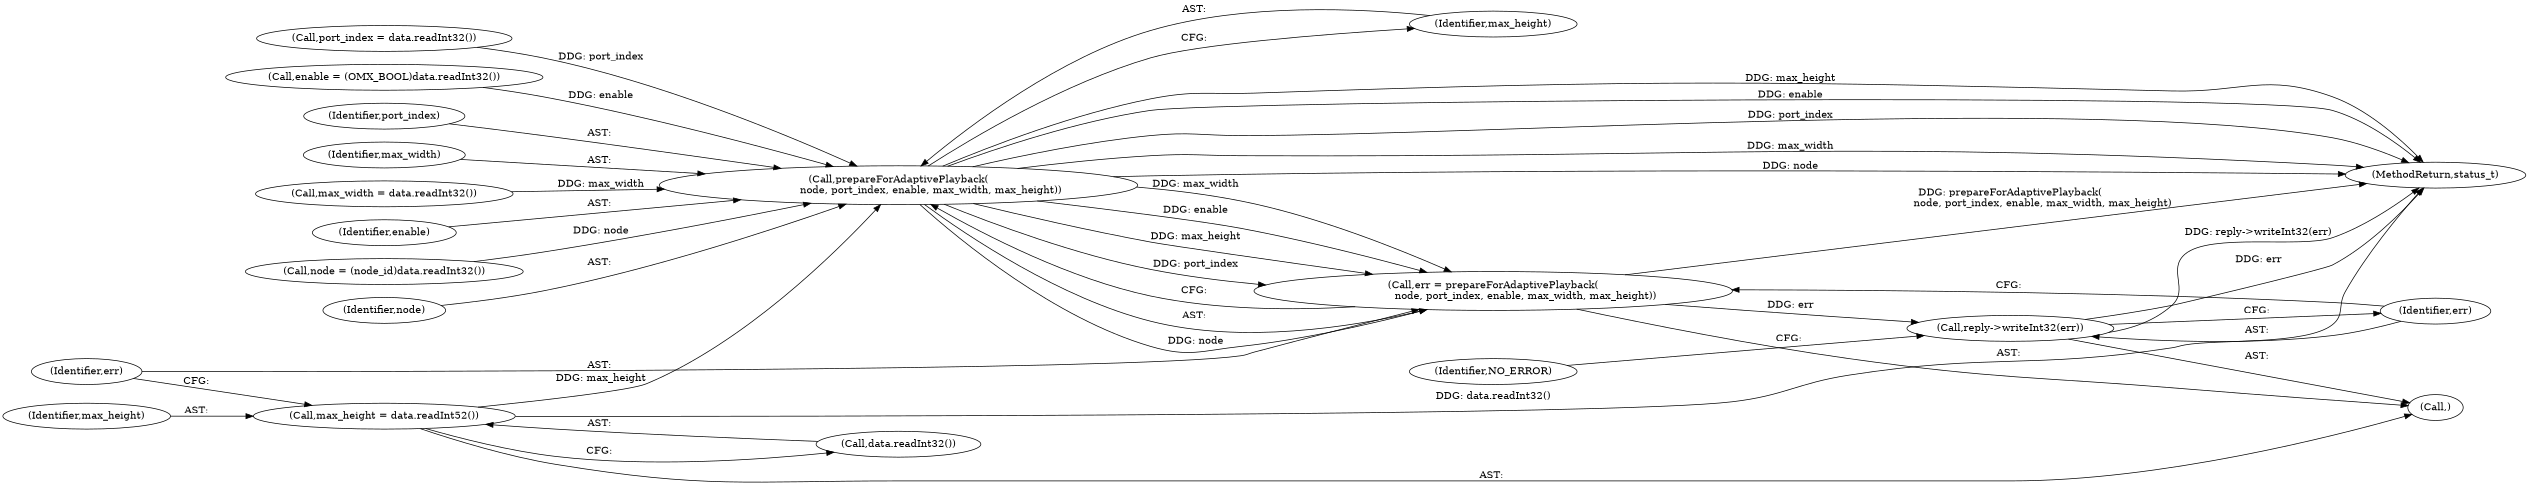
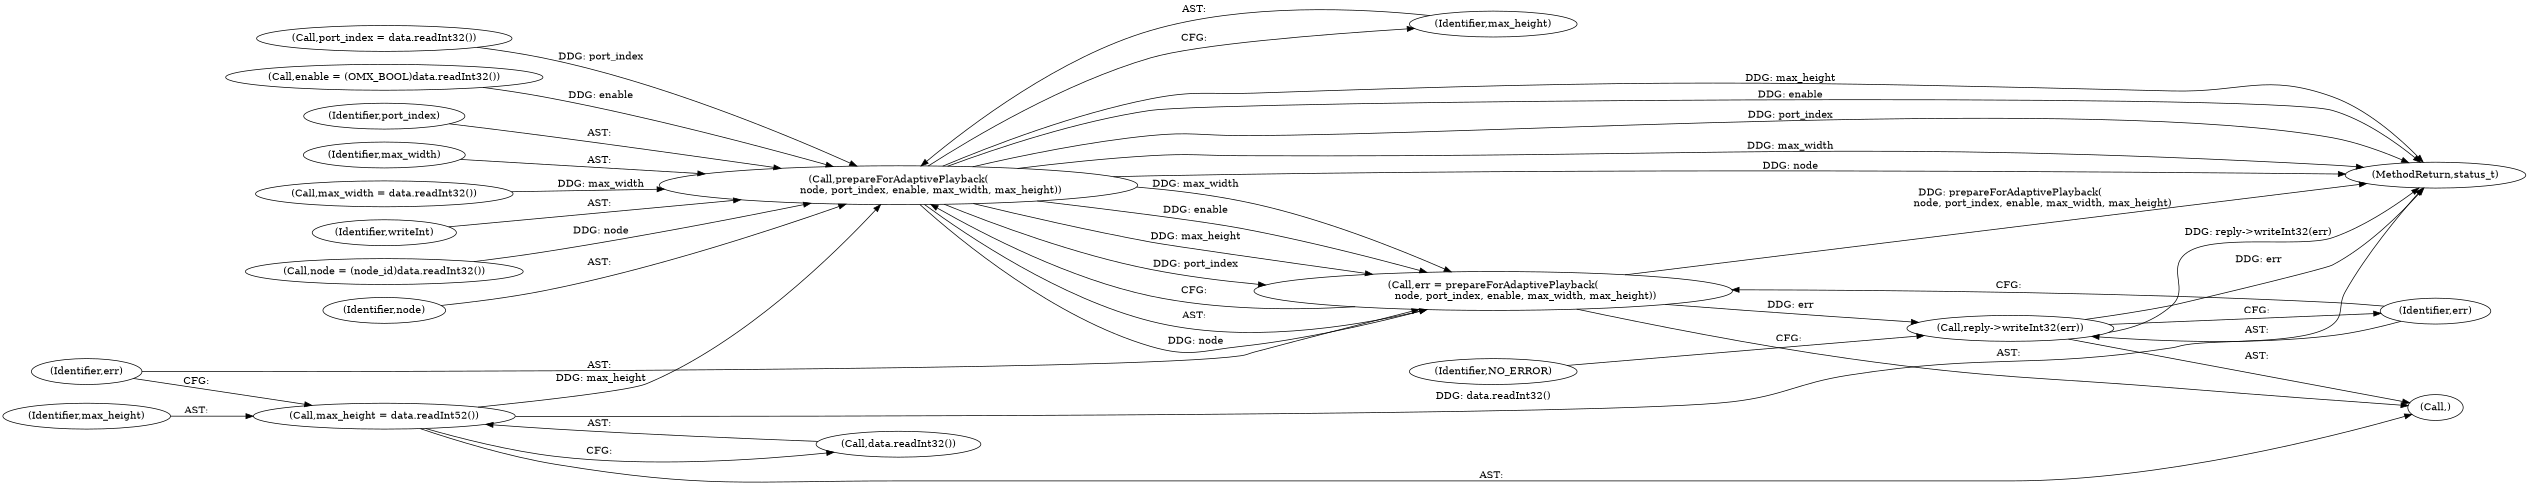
(384, 233) -> (384, 233)
